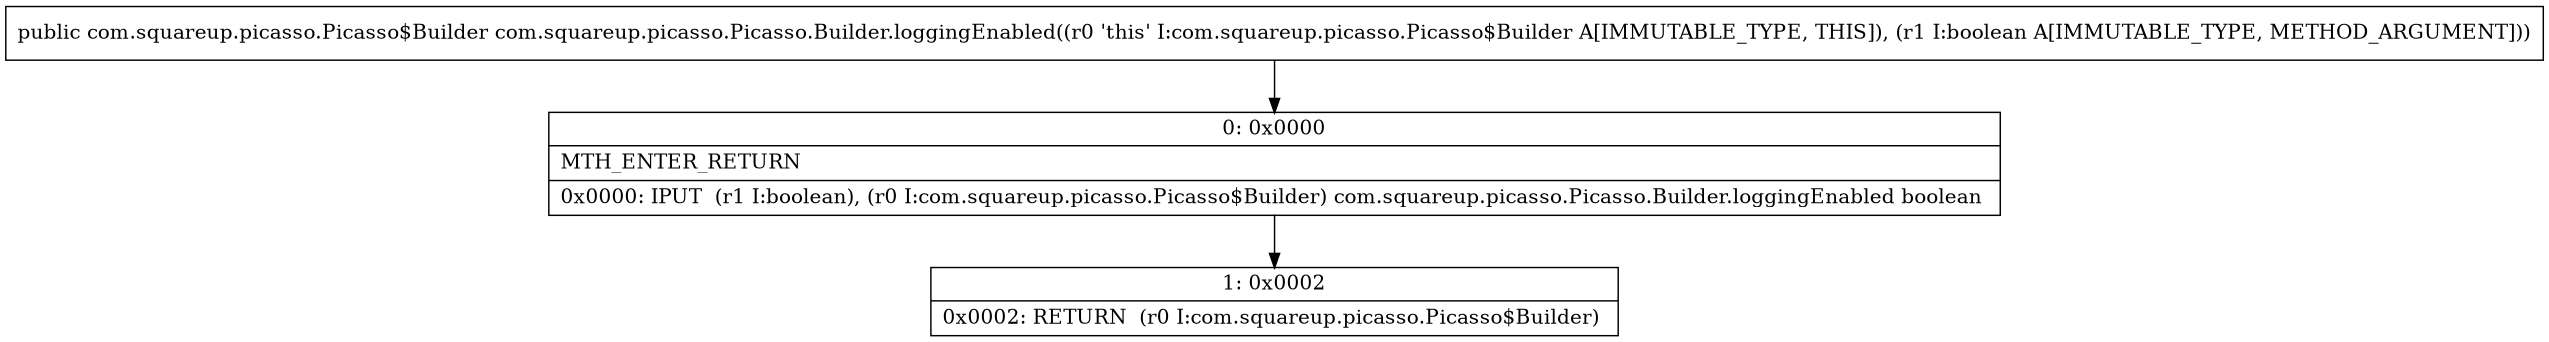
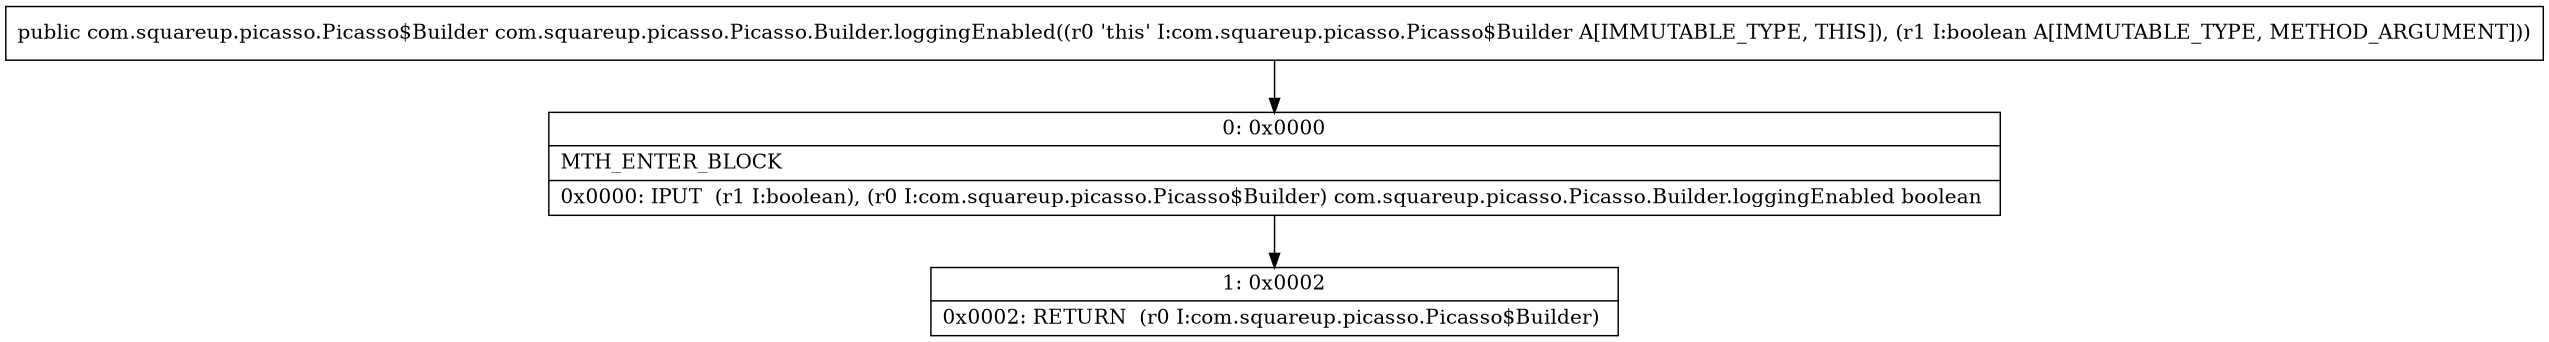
(681, 162) -> (672, 162)
